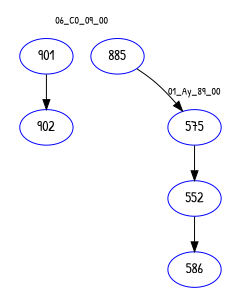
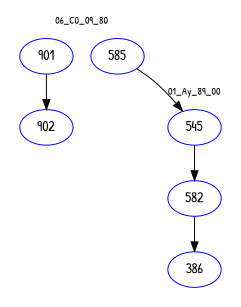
(82, 21) -> (82, 21)
(118, 56) -> (118, 56)
(195, 127) -> (195, 127)
(195, 198) -> (195, 198)
(195, 270) -> (195, 270)
